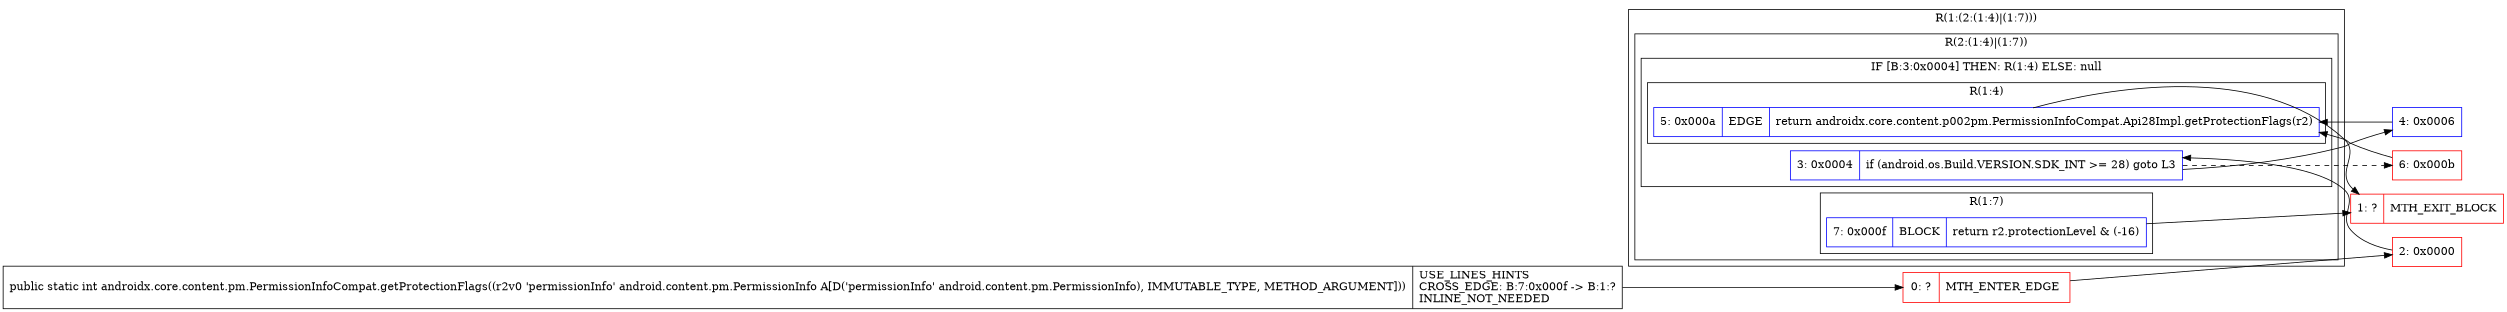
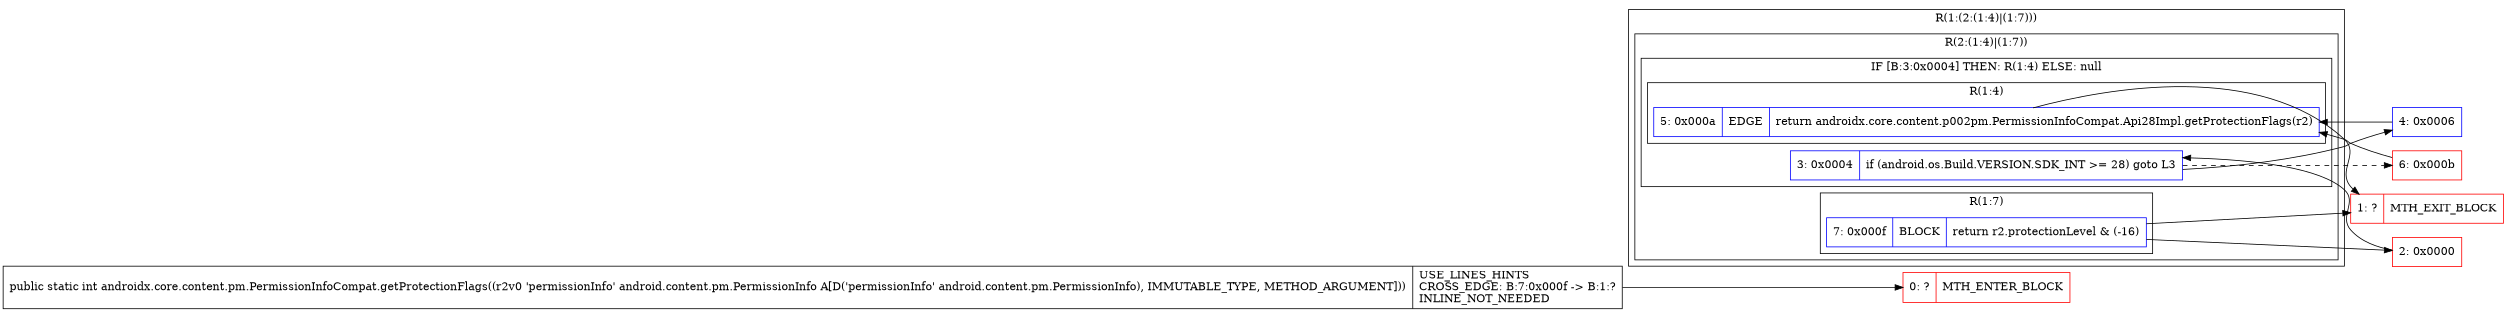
(2188, 271) -> (2265, 245)
(2003, 287) -> (2003, 287)
